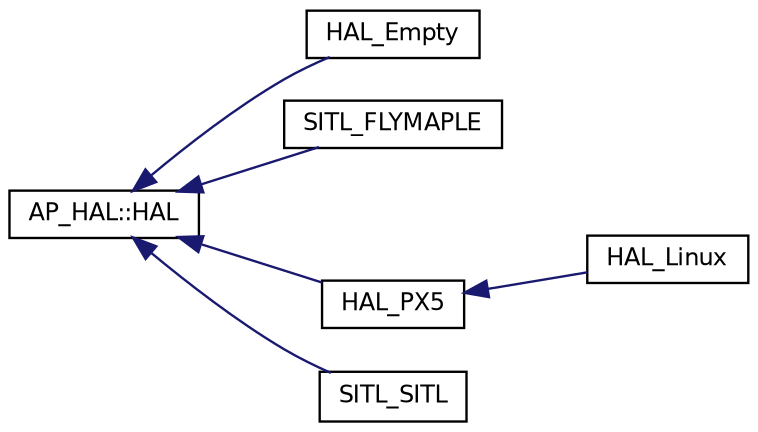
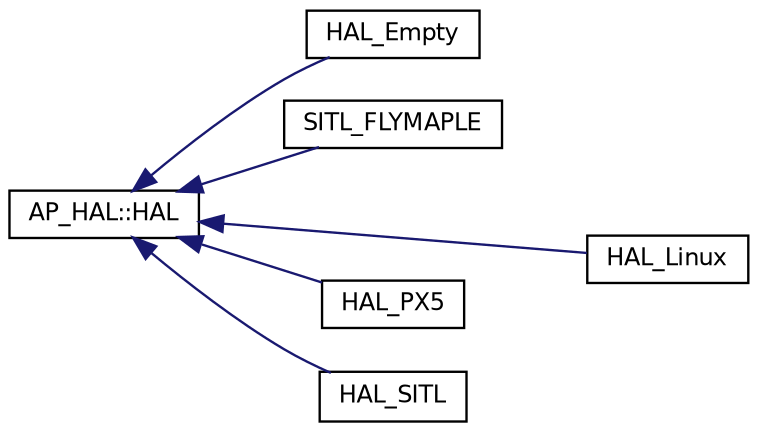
(538, 281) -> (405, 238)
(393, 397) -> (393, 397)
